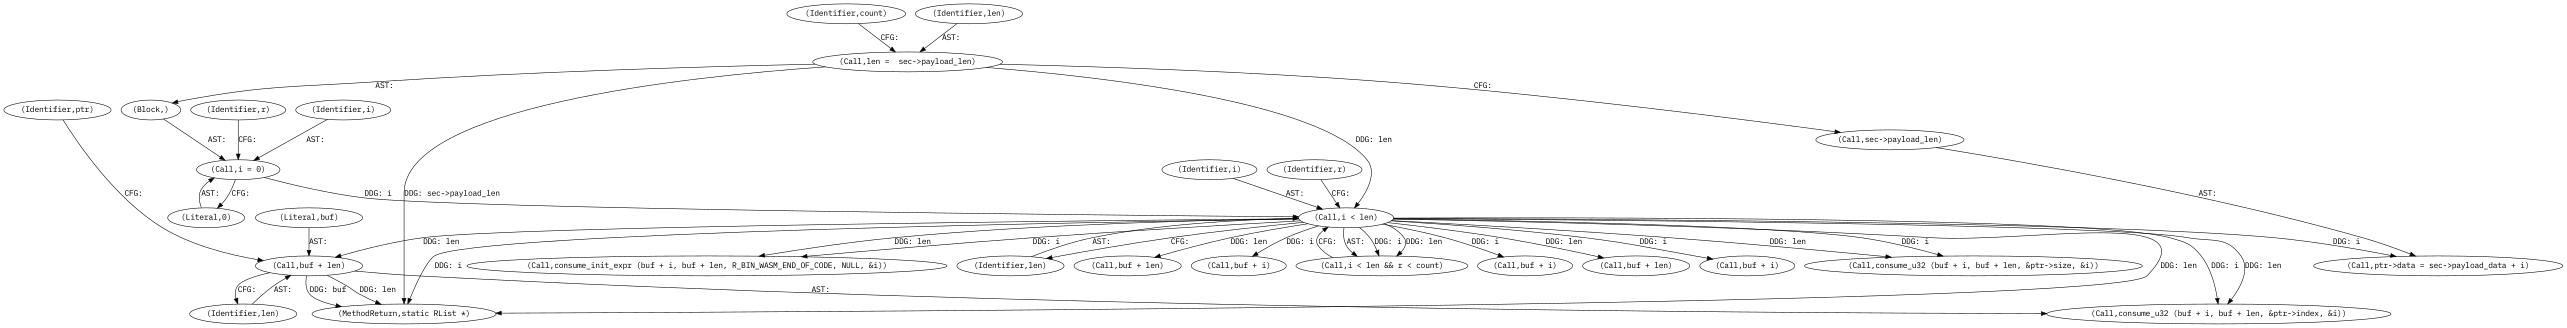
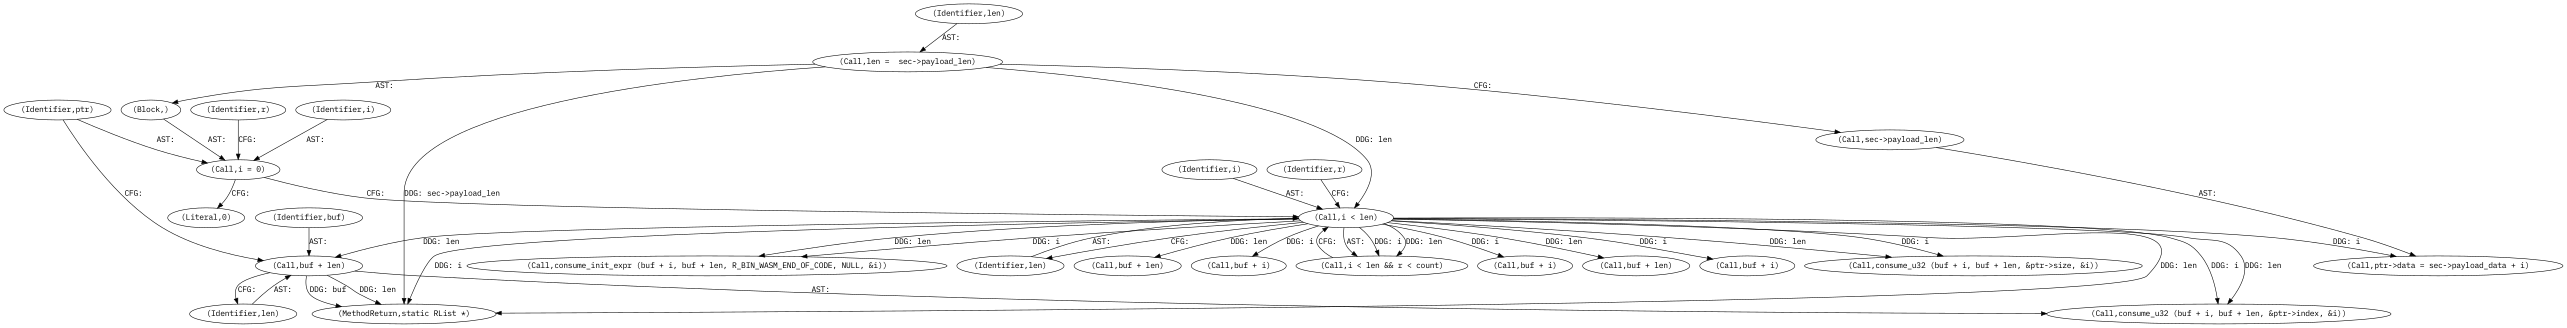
(846, 14) -> none
(200, 193) -> (138, 144)
(378, 194) -> (378, 194)
(309, 218) -> (309, 218)
